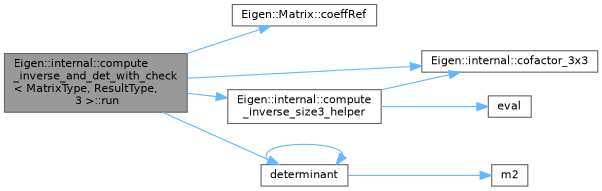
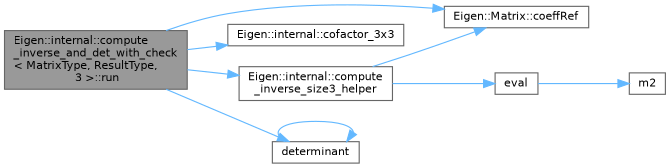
(415, 82) -> (424, 50)
(414, 175) -> (578, 84)
